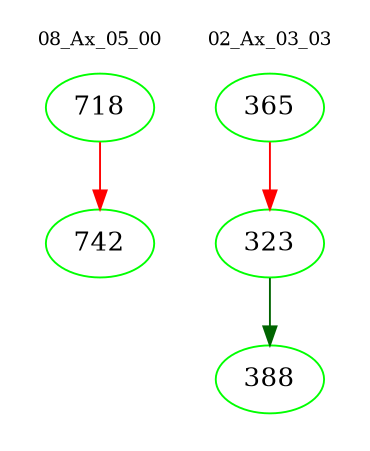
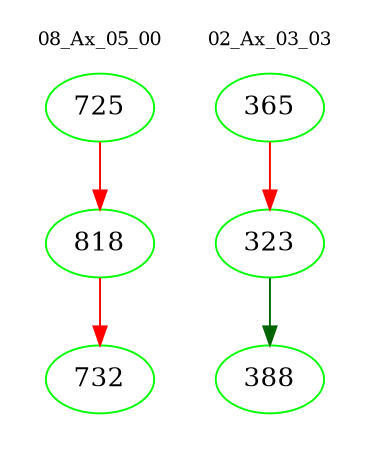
(100, 108) -> (100, 243)
none -> (100, 108)
(100, 243) -> (100, 379)
